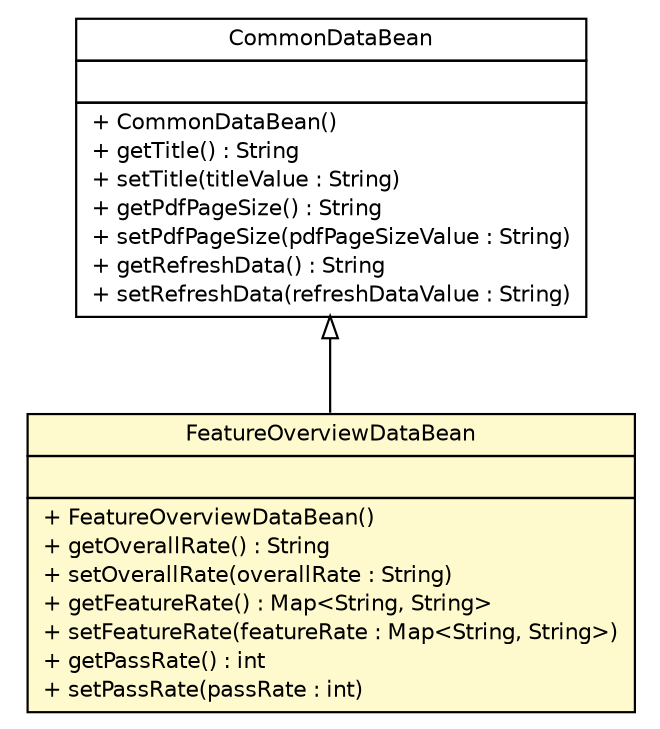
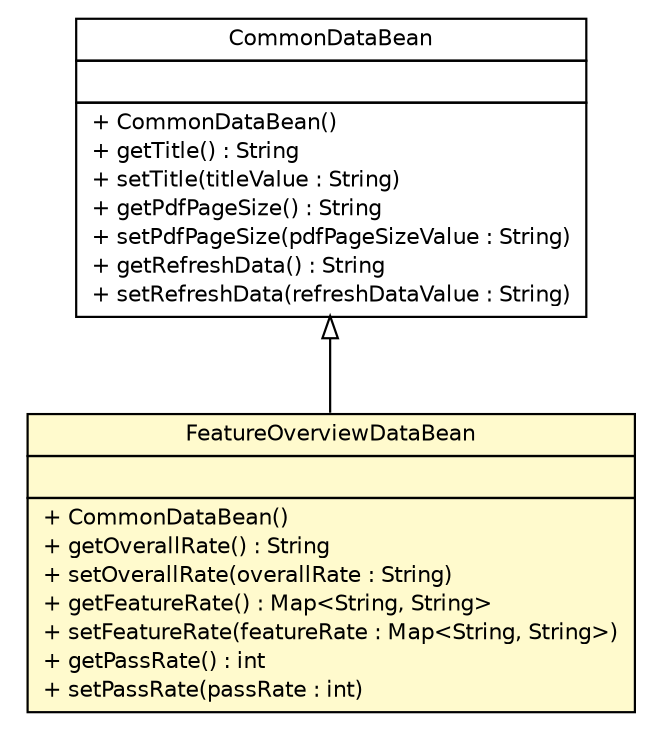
(210, 518) -> (167, 518)
